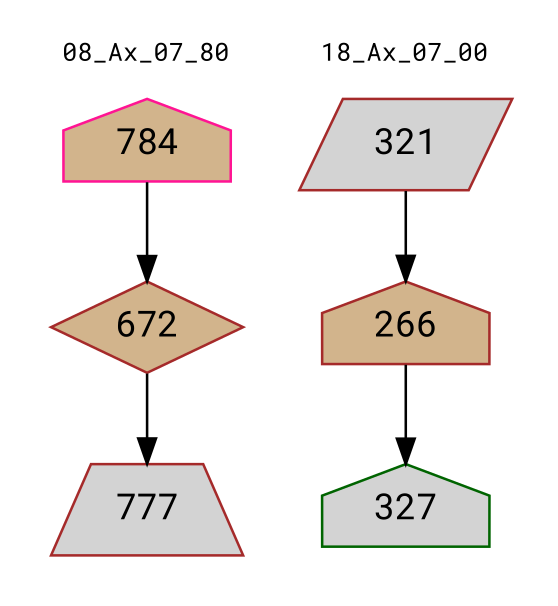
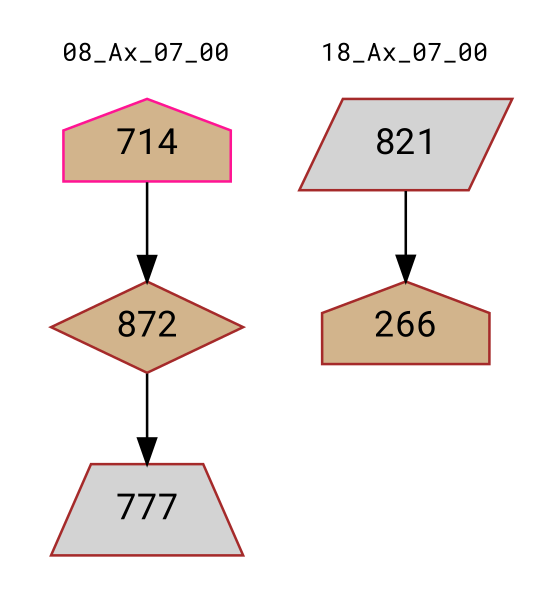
(147, 55) -> (147, 55)
(147, 145) -> (147, 145)
(406, 145) -> (406, 145)
(147, 327) -> (147, 327)
(406, 510) -> none
